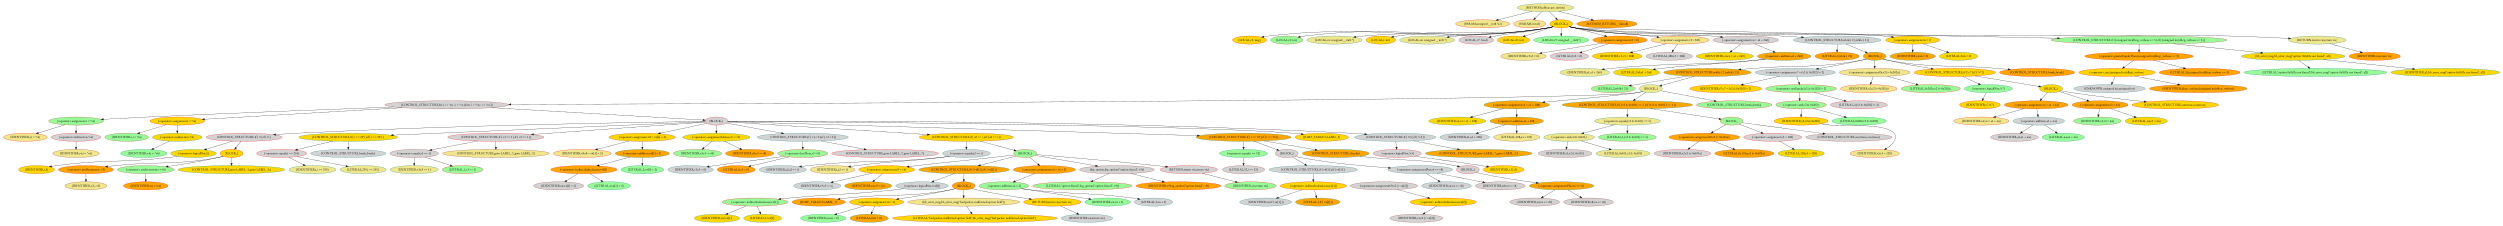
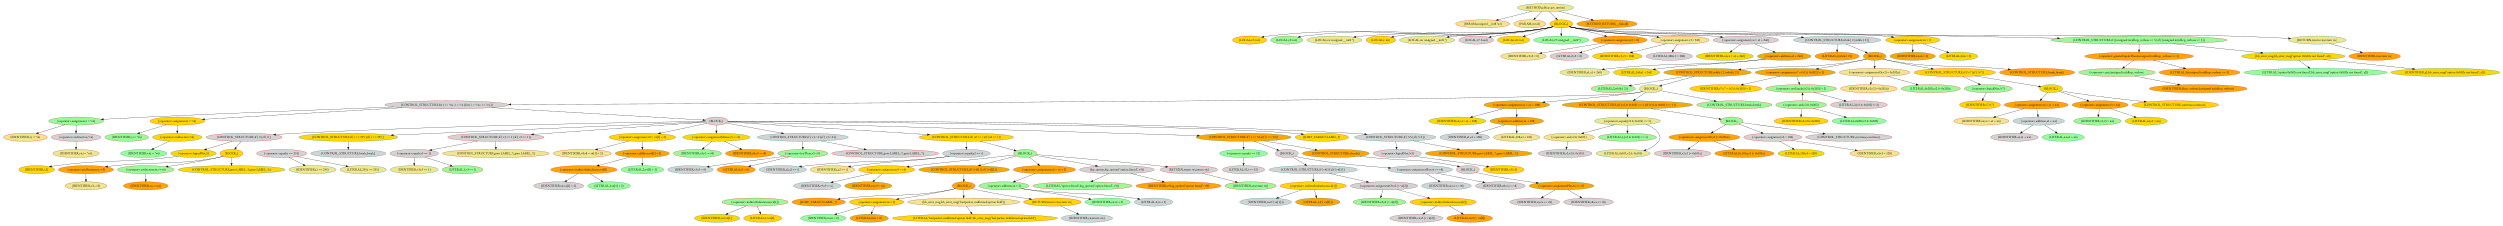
(1250, 40) -> (1250, 40)
(1795, 72) -> (1795, 72)
(2117, 72) -> (2117, 72)
(1988, 89) -> (1988, 89)
(2110, 89) -> none
(1800, 96) -> (1803, 98)
(1868, 126) -> (1823, 145)
(1569, 137) -> (1569, 137)
(315, 145) -> none
(1595, 145) -> (1660, 137)
none -> (1348, 178)
(922, 186) -> none
none -> (1379, 202)
(763, 218) -> (763, 218)
none -> (1470, 218)
